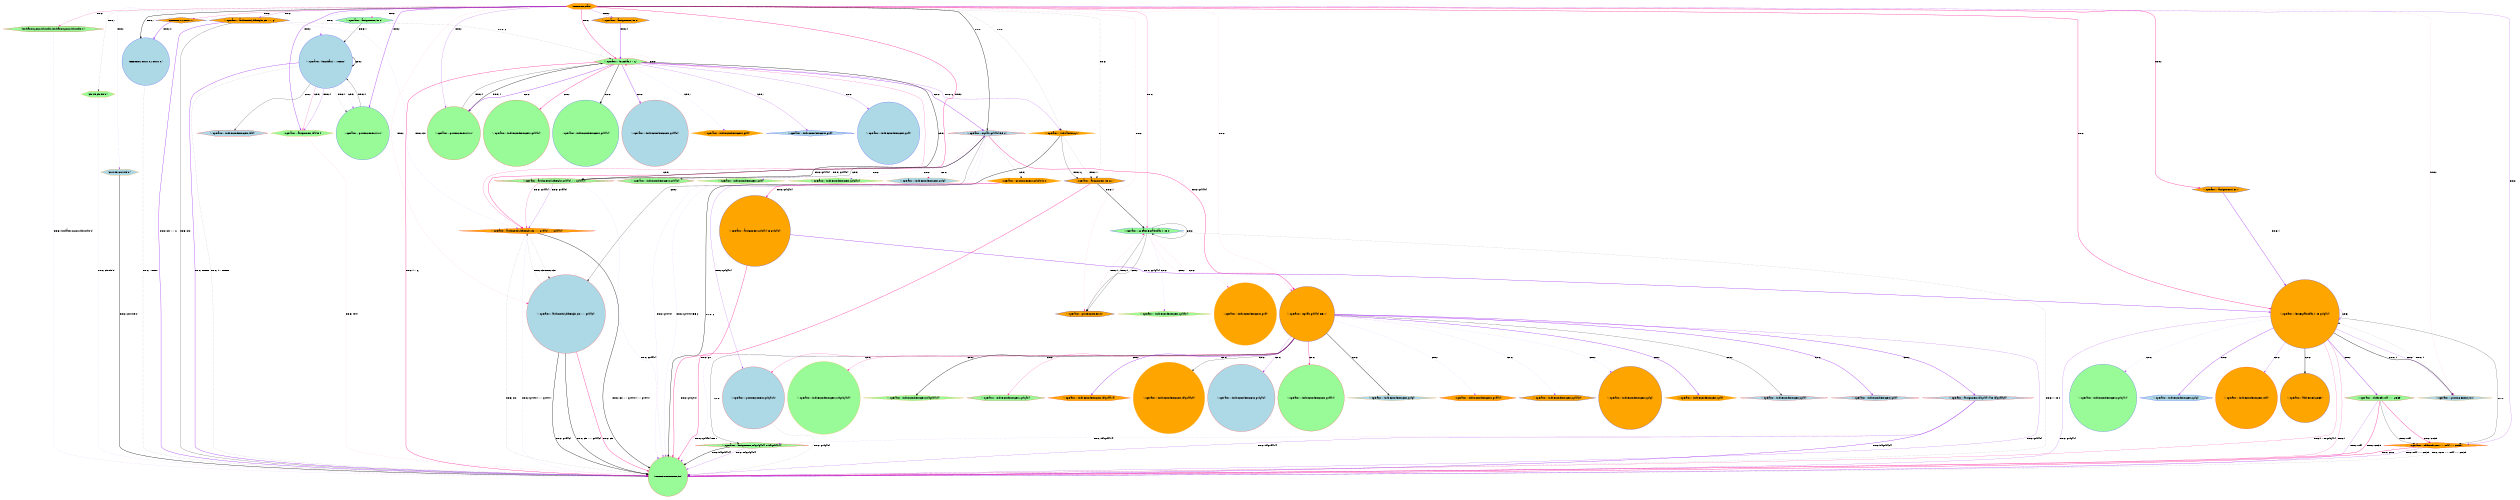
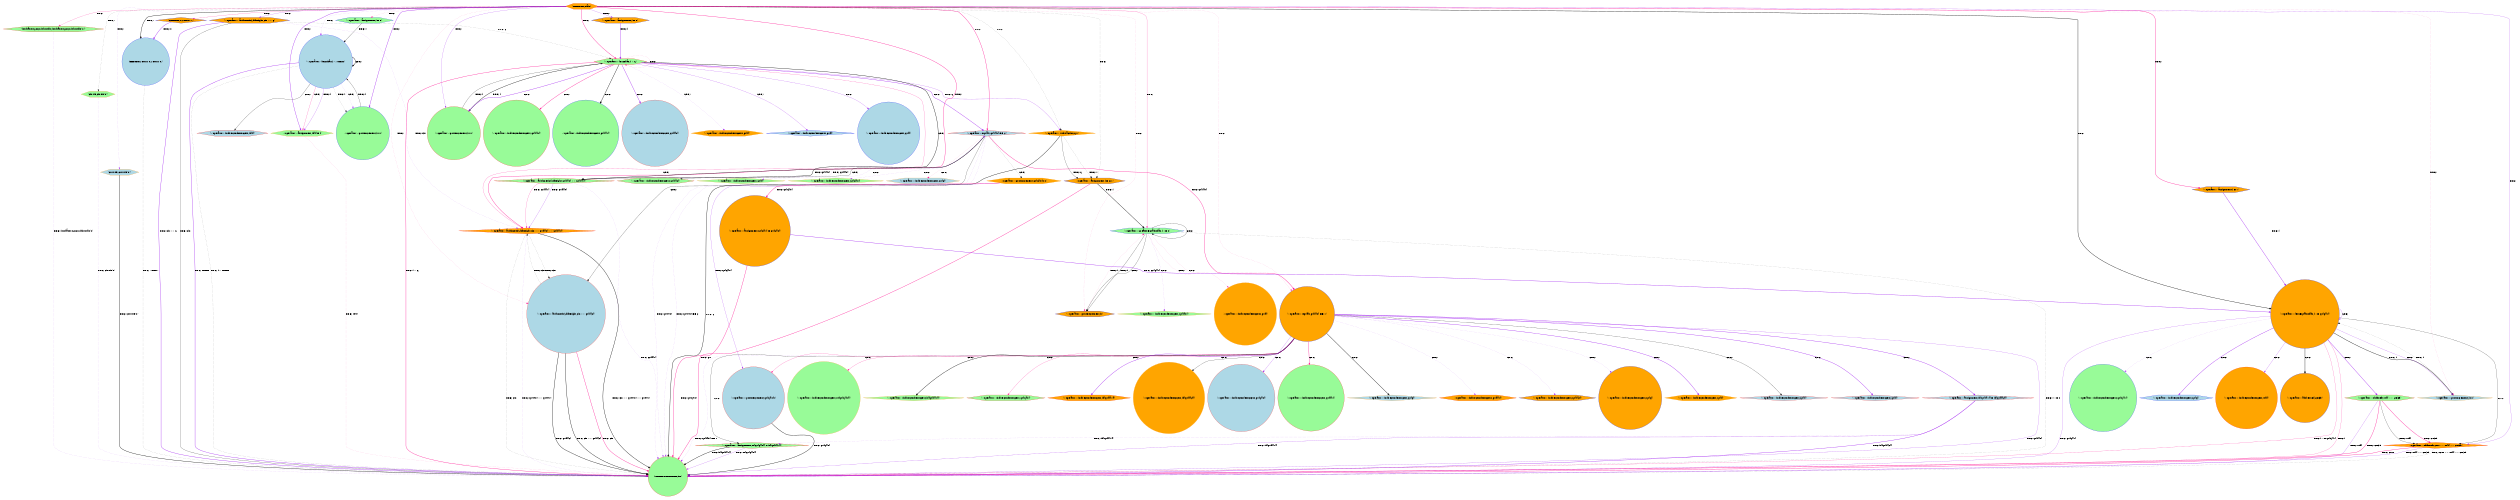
(1550, 11) -> (1550, 11)
(961, 14) -> (961, 14)
(780, 461) -> (780, 461)
